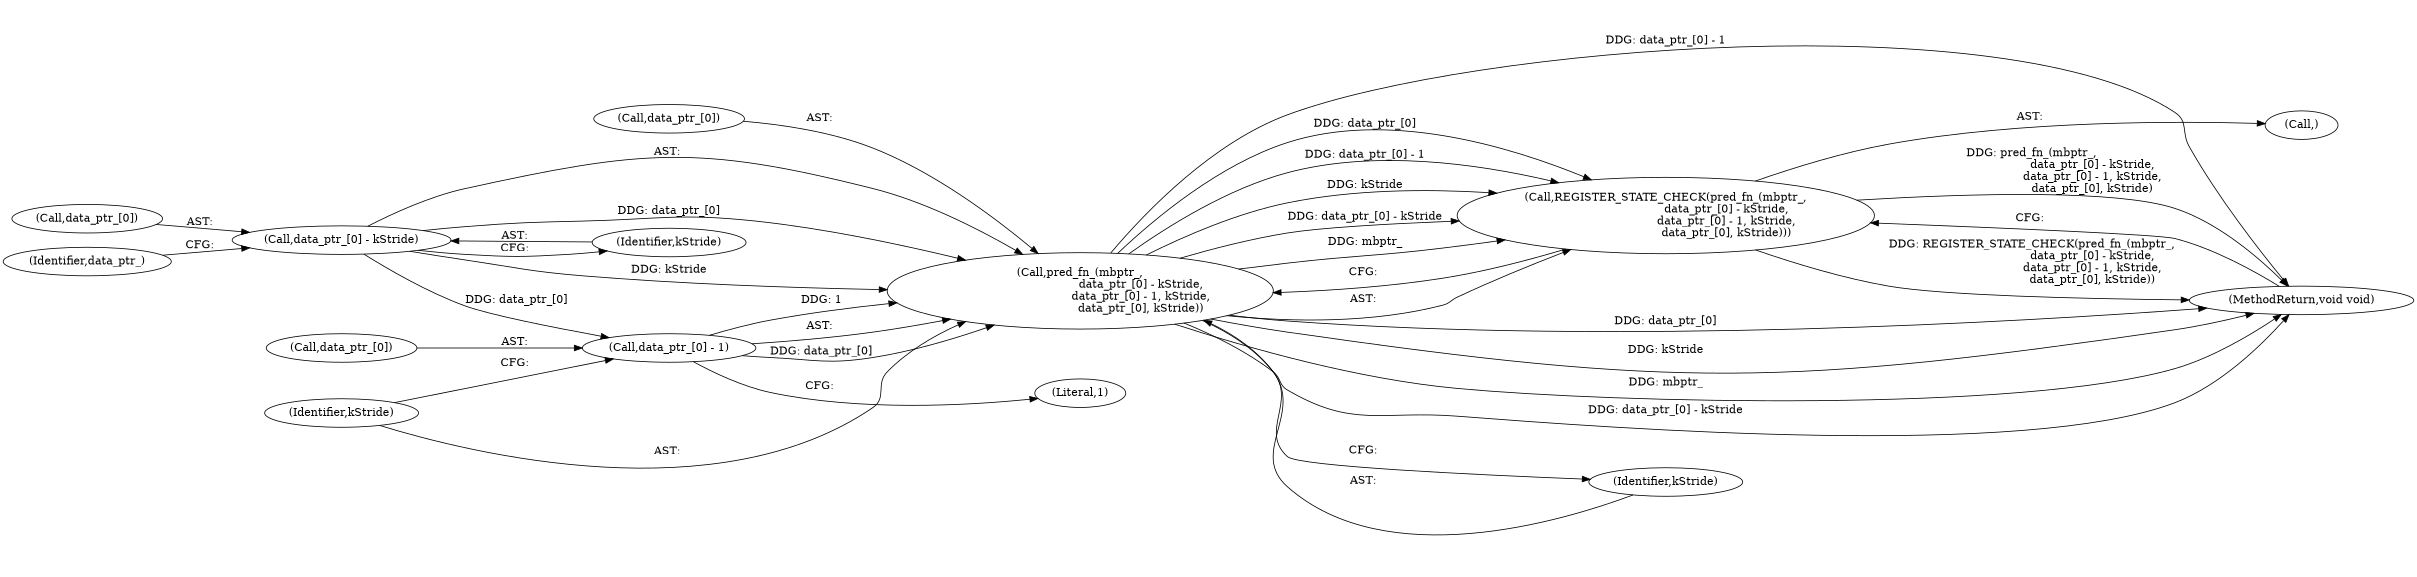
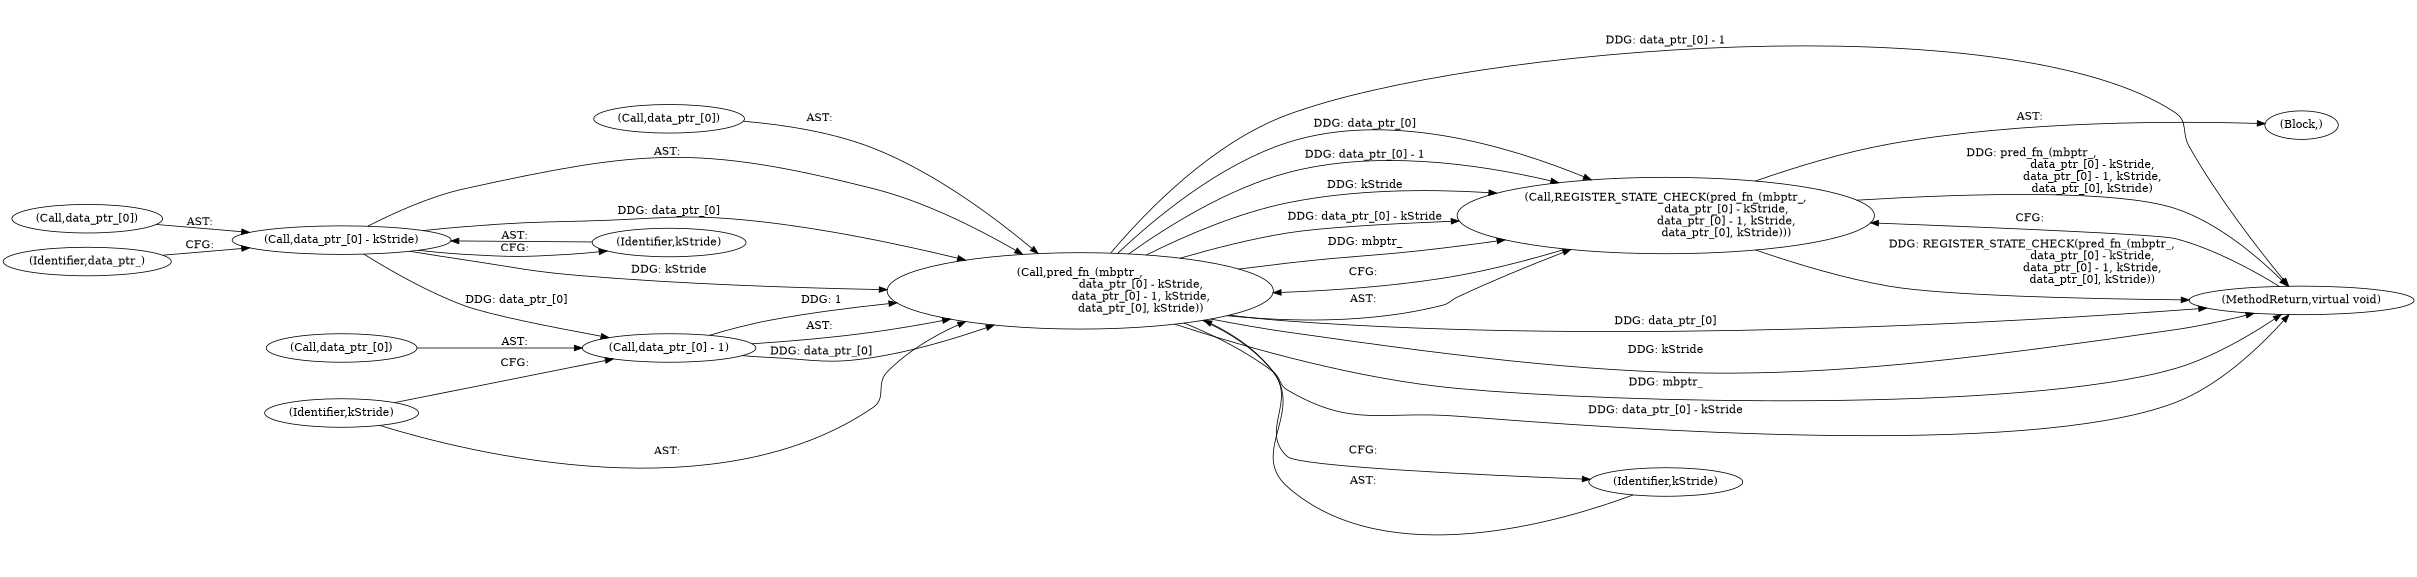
(2302, 125) -> (2302, 125)
(2302, 300) -> (2302, 300)
(1080, 393) -> none
